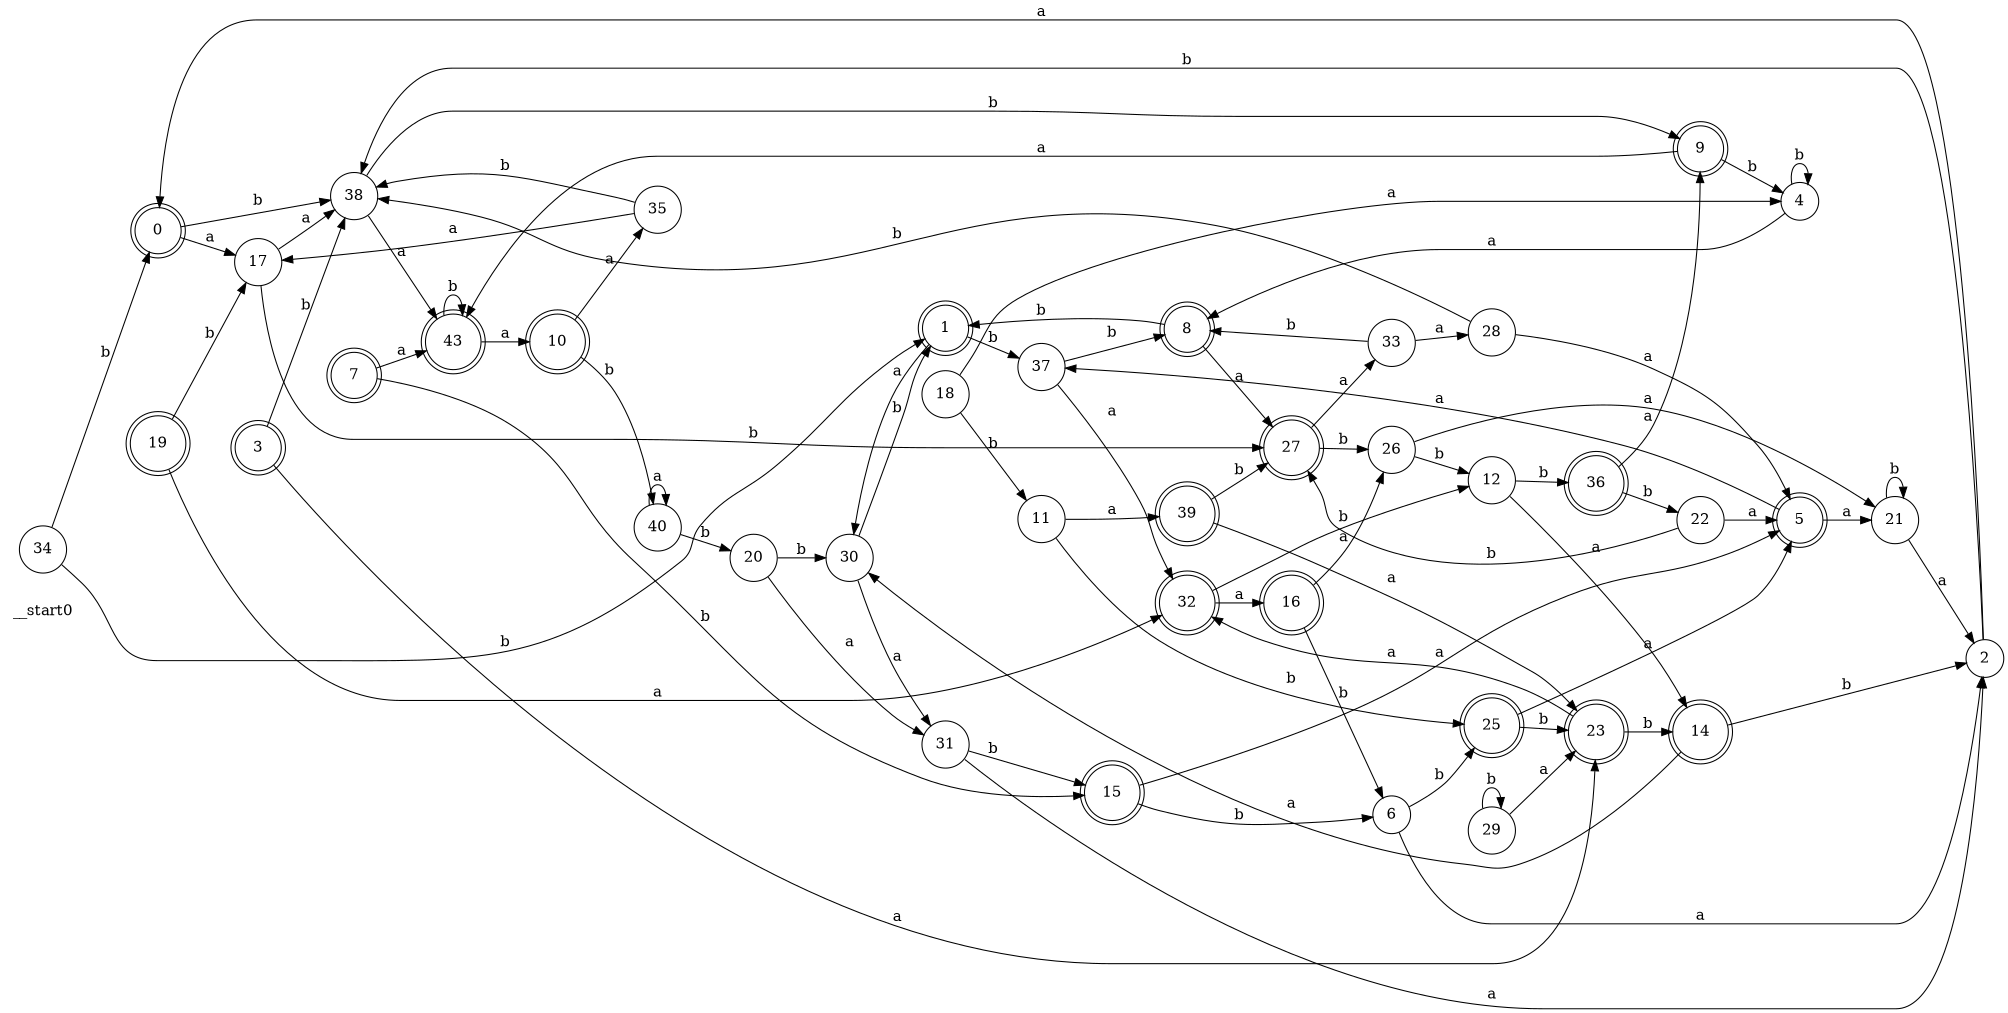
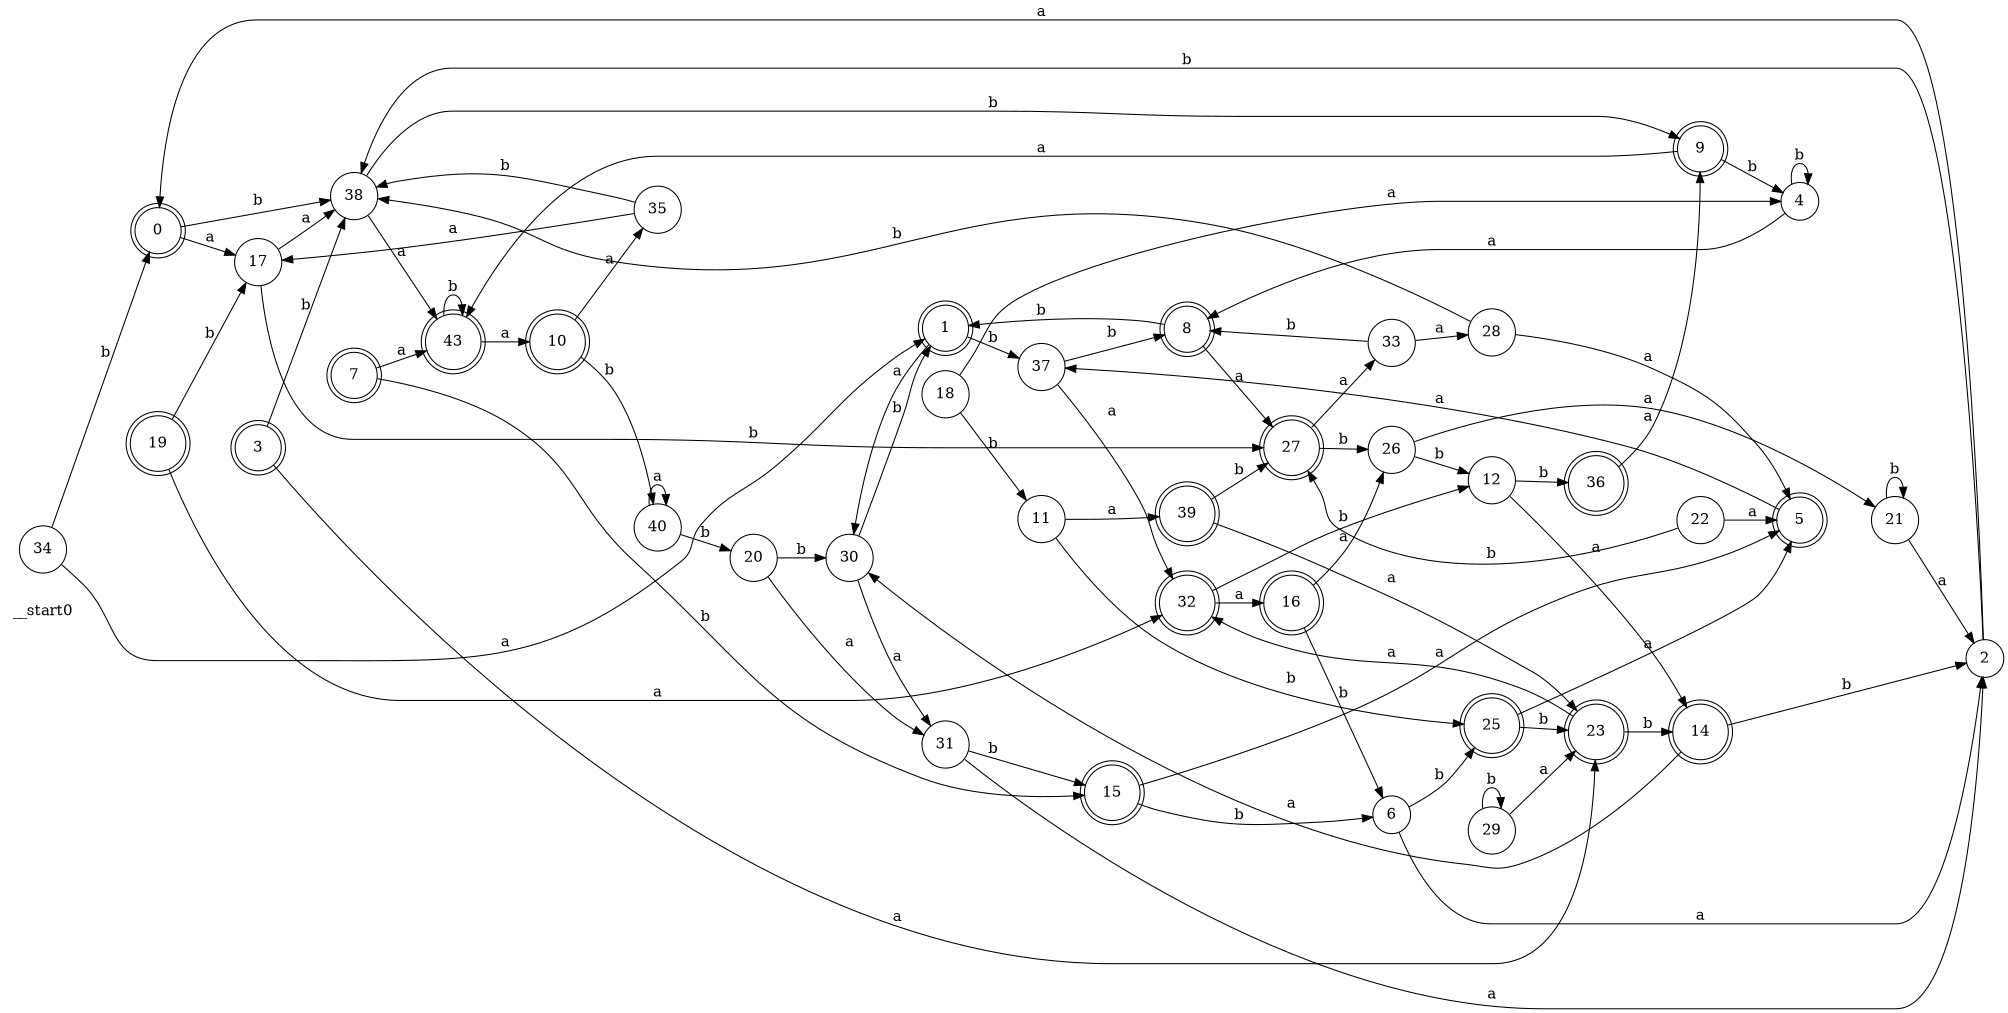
(1645, 501) -> none
(1842, 520) -> none
(505, 642) -> (505, 642)
